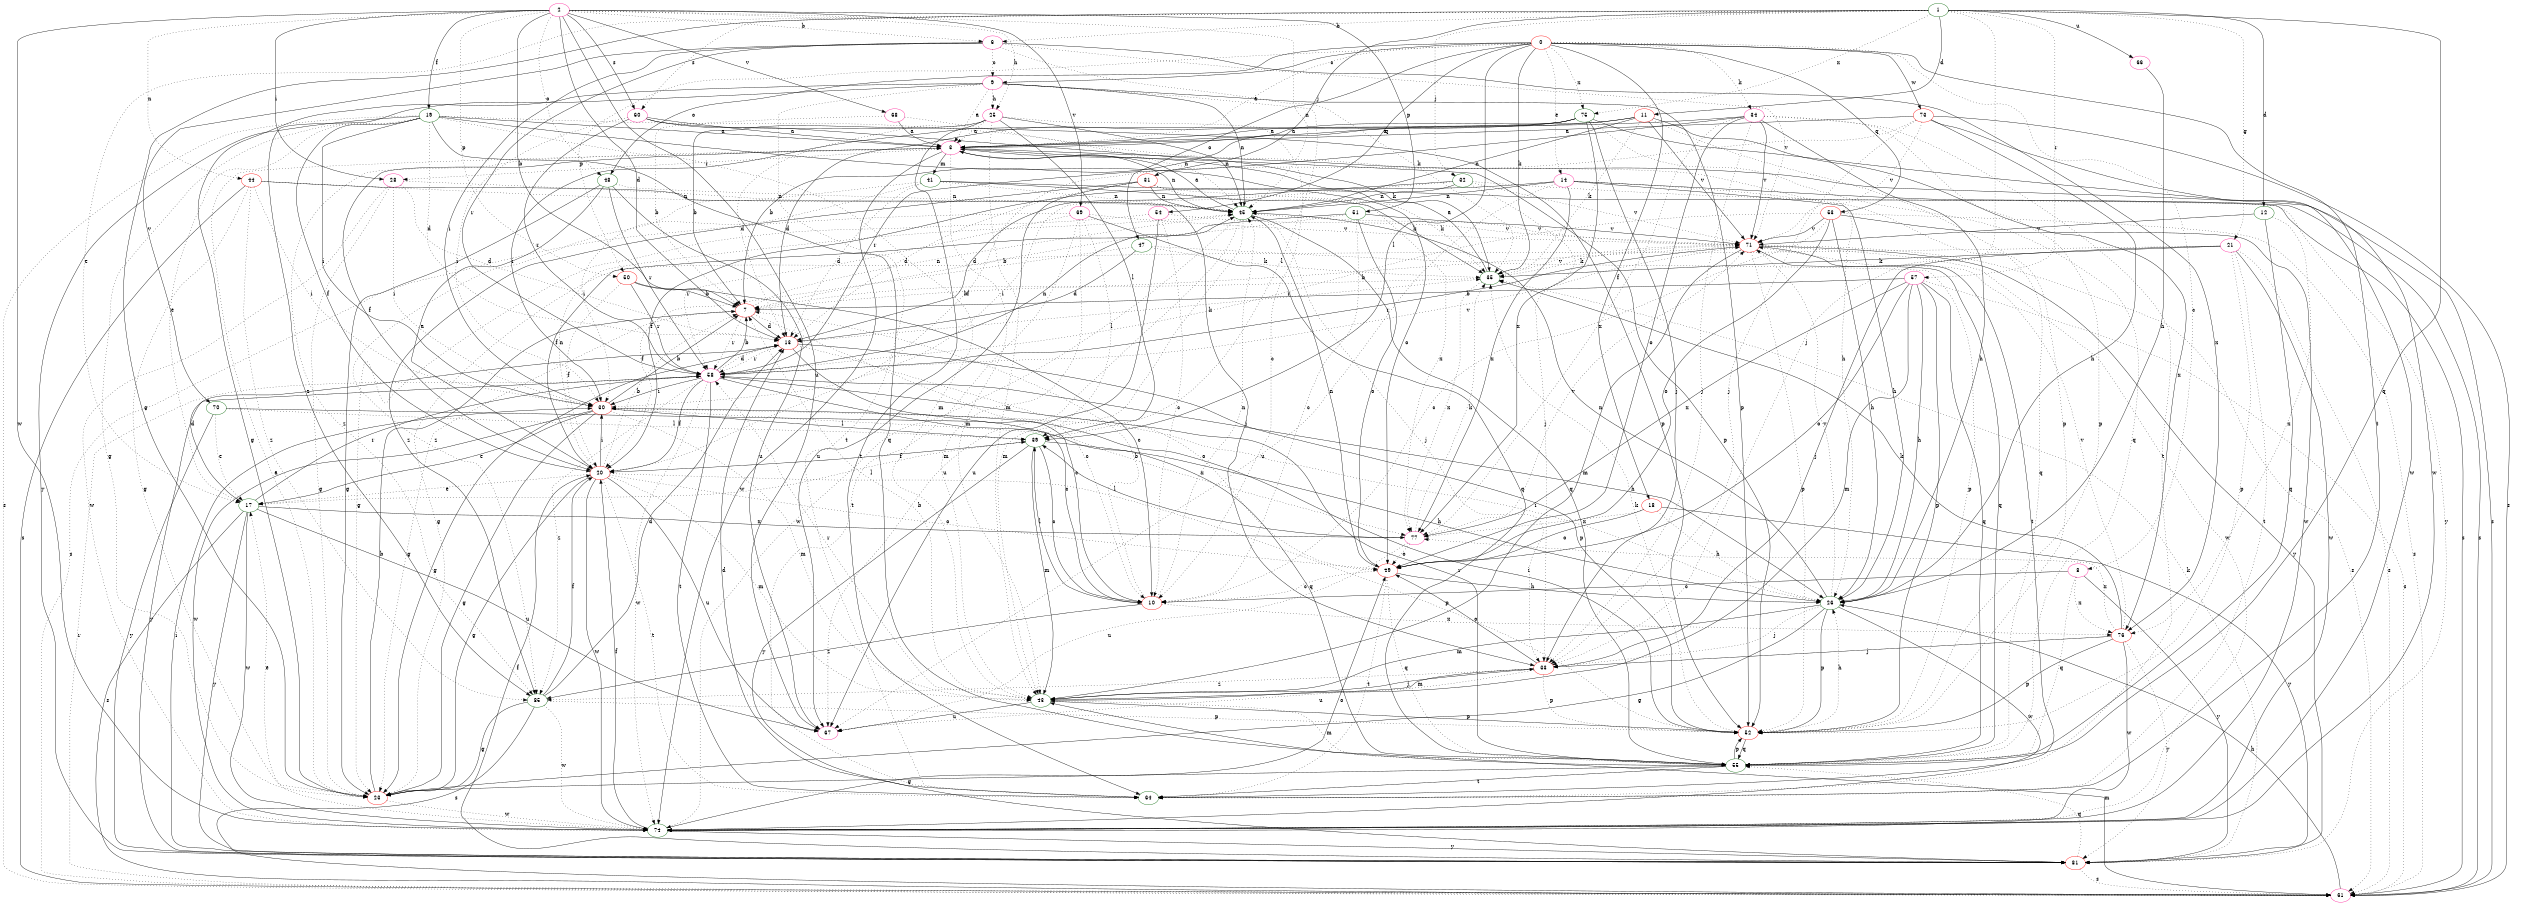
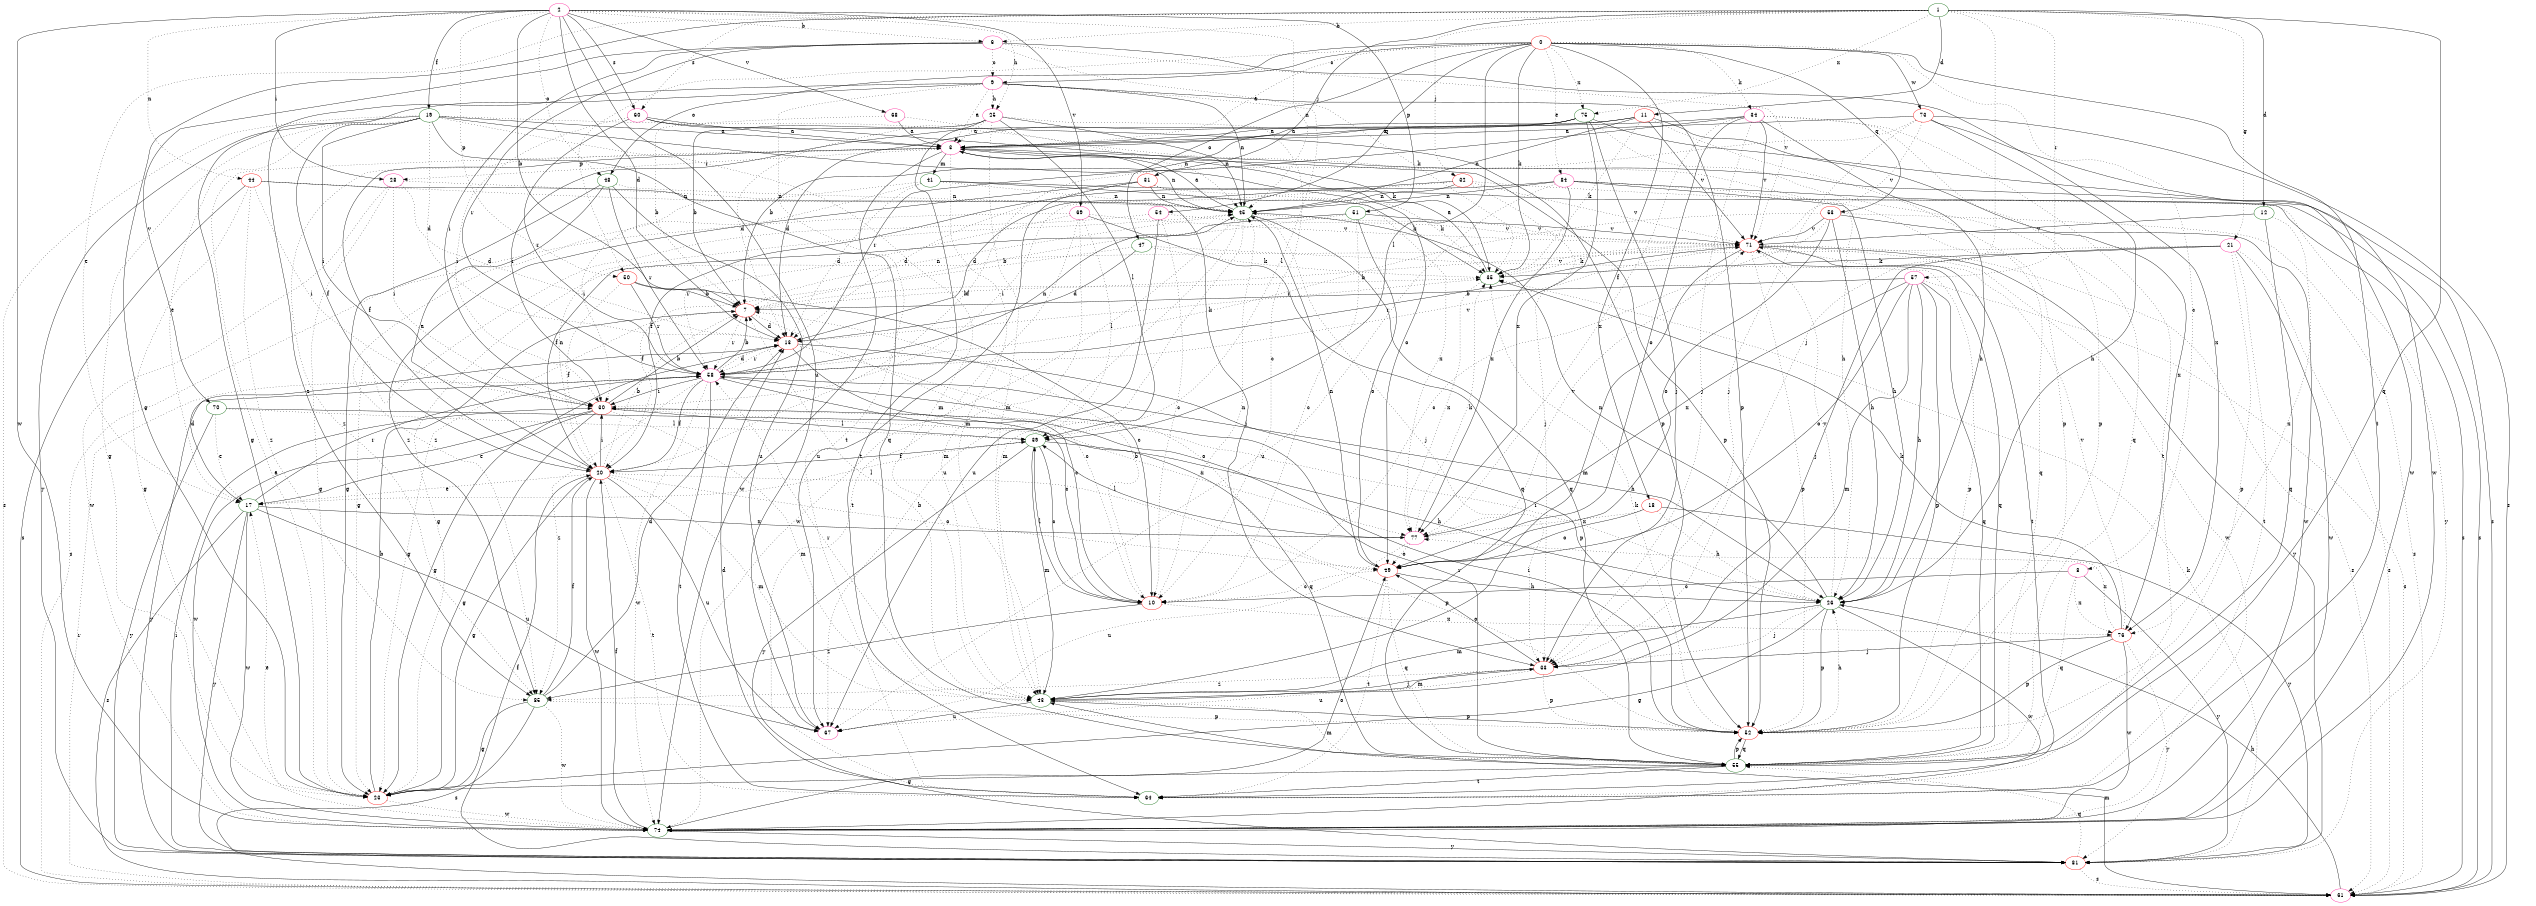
(2140, 63) -> none
(1463, 180) -> (1463, 180)
(1564, 180) -> (1564, 180)
